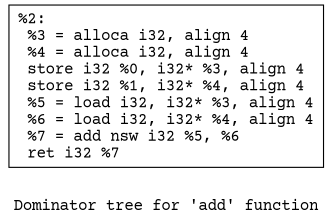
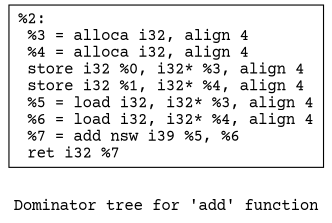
(129, 136) -> (129, 136)
